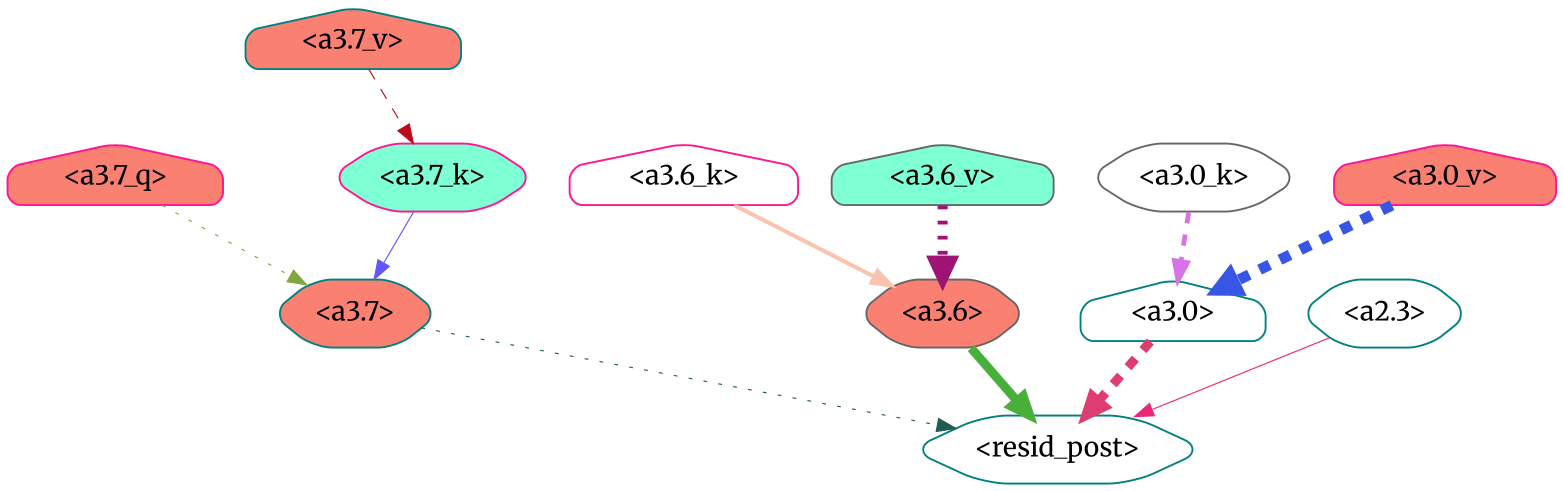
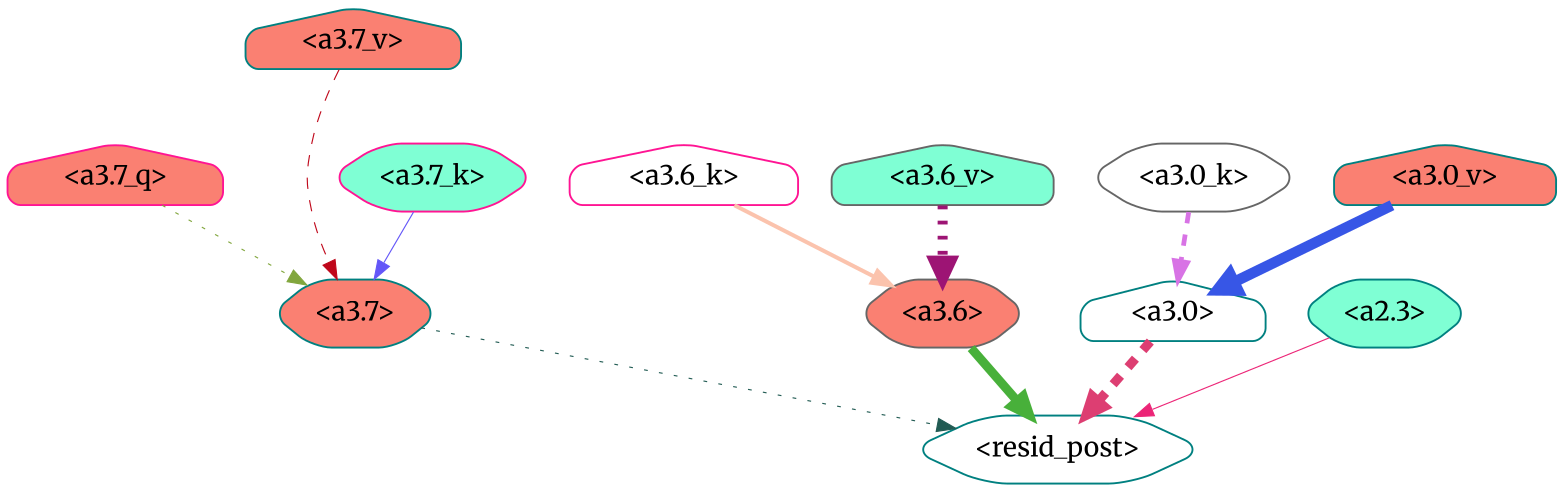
(386, 98) -> (308, 165)
(1445, 178) -> (1445, 178)
(1313, 244) -> (1313, 244)
(1385, 314) -> (1385, 314)
